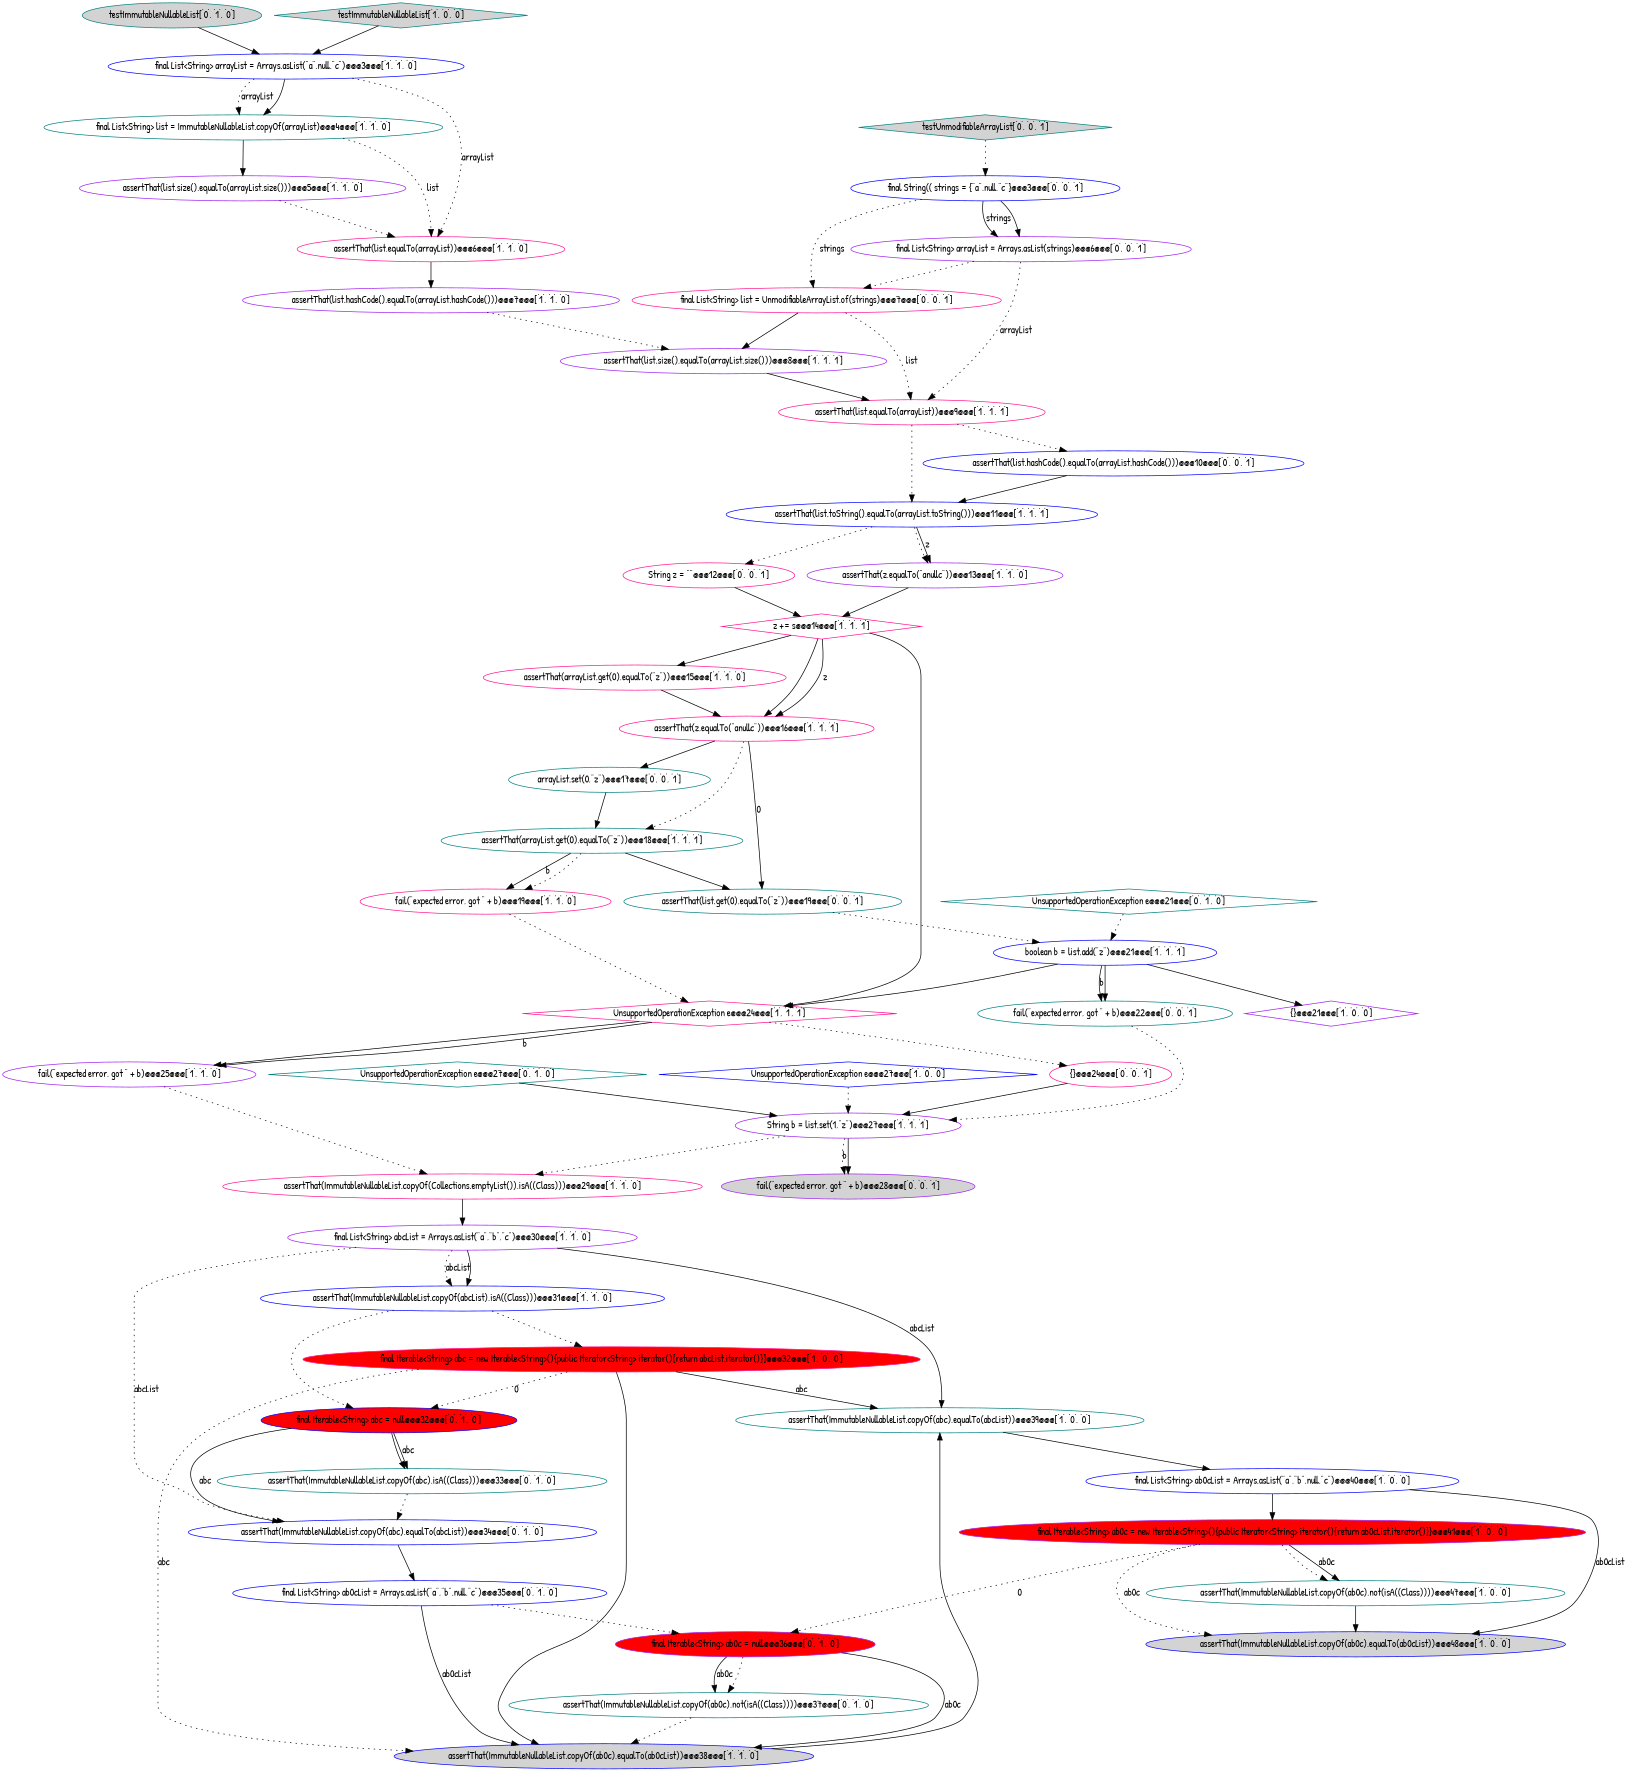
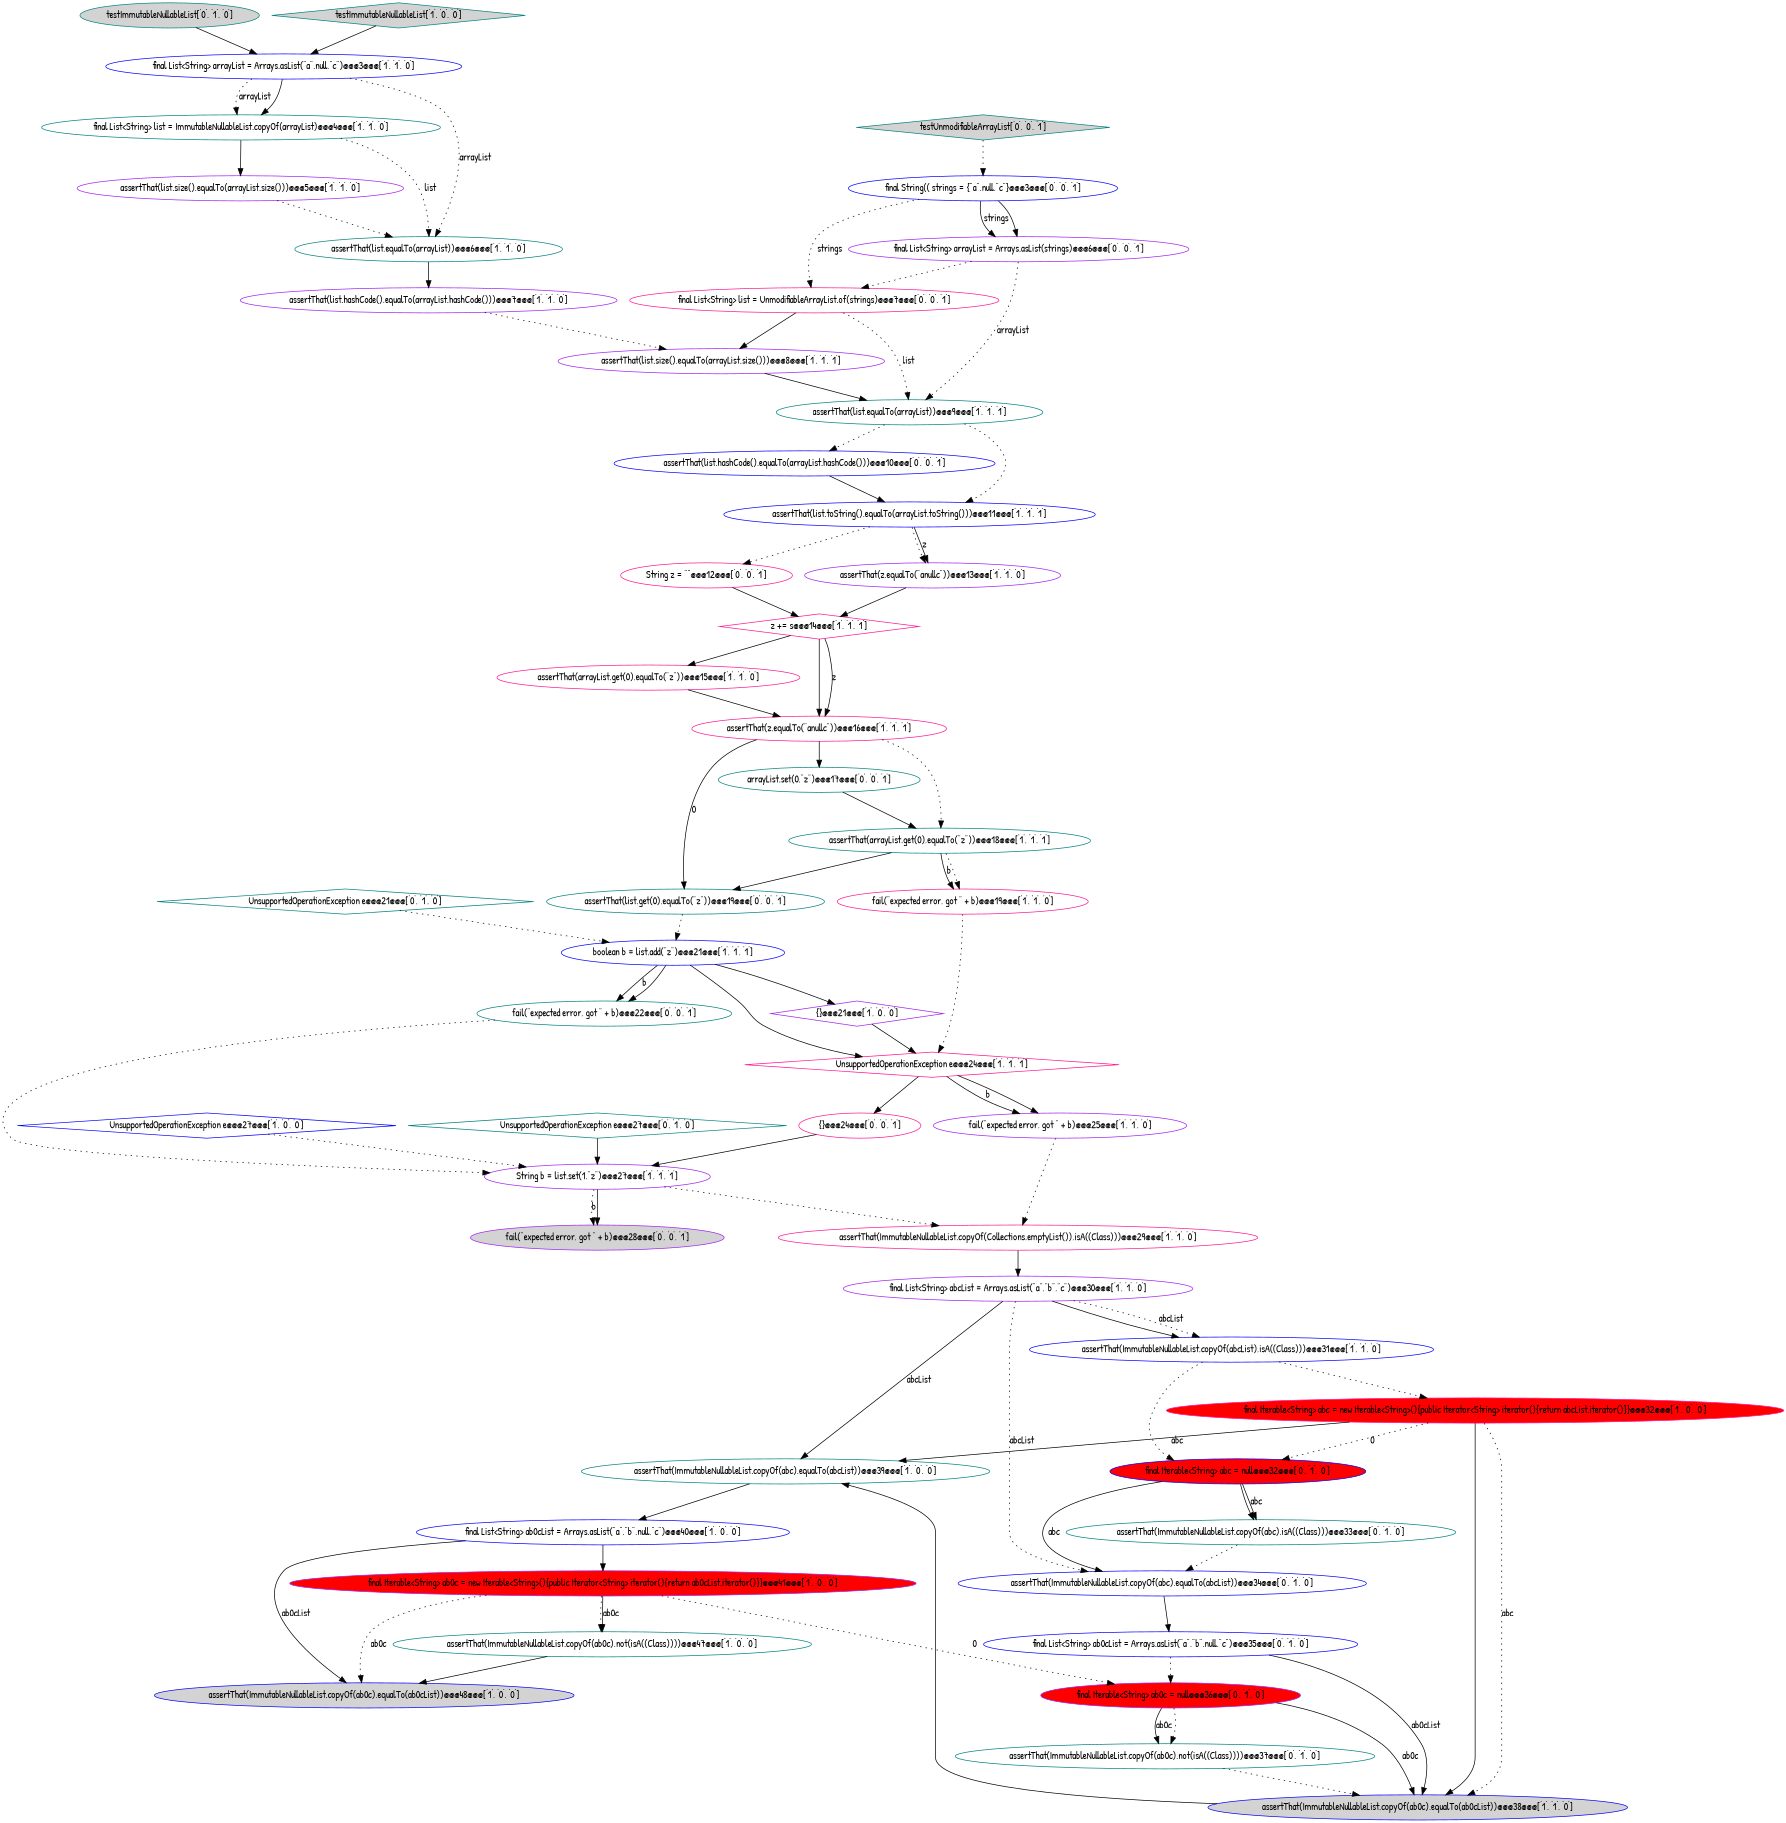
(431, 249) -> (429, 249)
(912, 412) -> (910, 412)
(921, 852) -> (891, 1037)
(915, 1042) -> (899, 1093)
